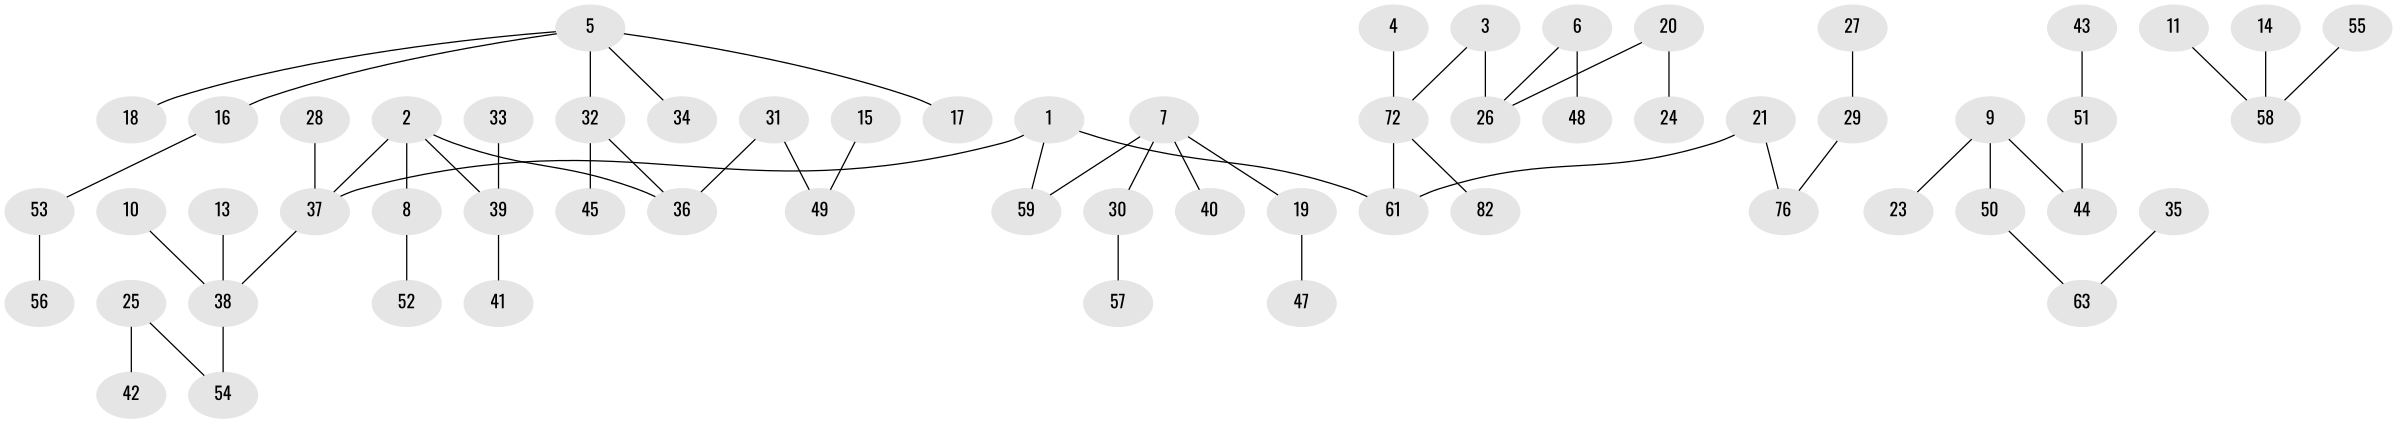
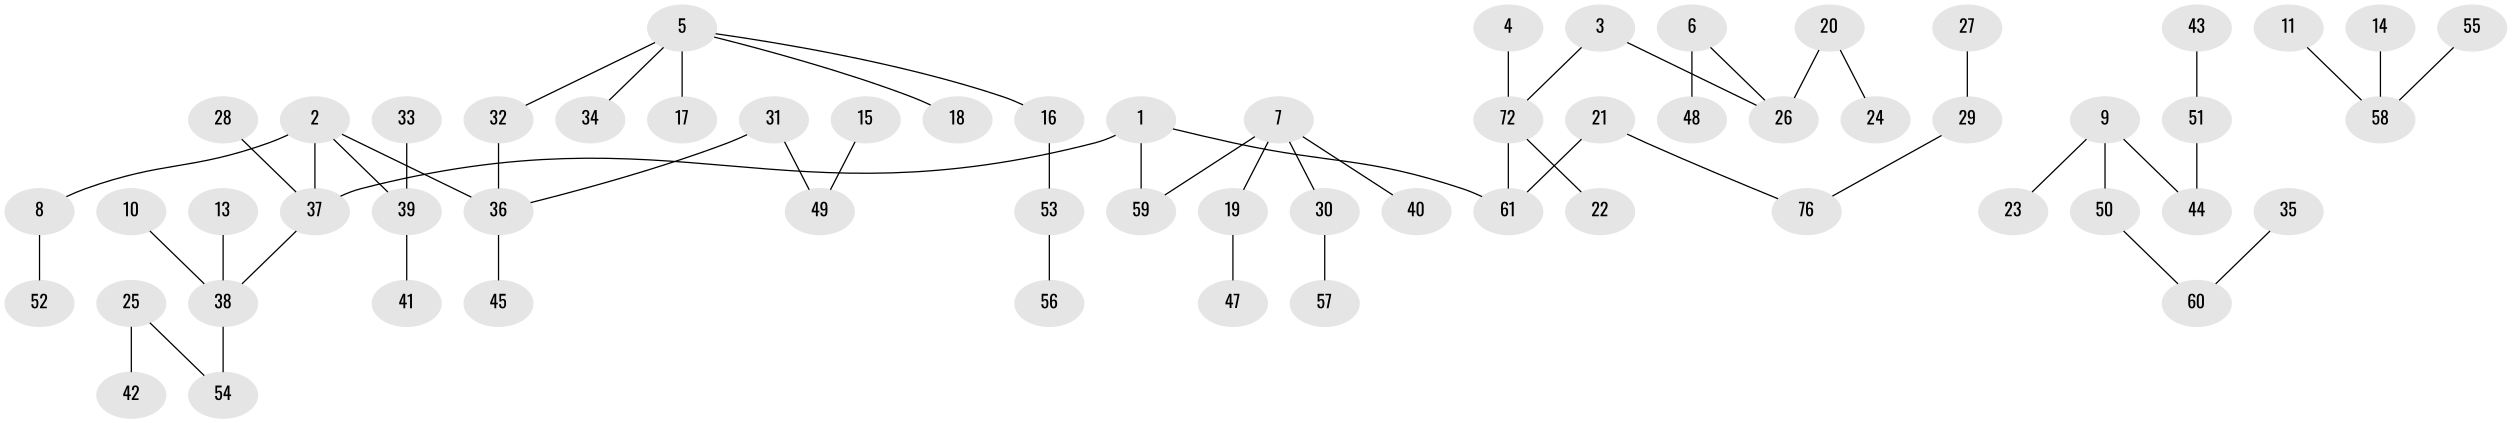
(590, 166) -> (499, 258)
(1485, 212) -> (1600, 212)
(2082, 303) -> (2197, 303)
